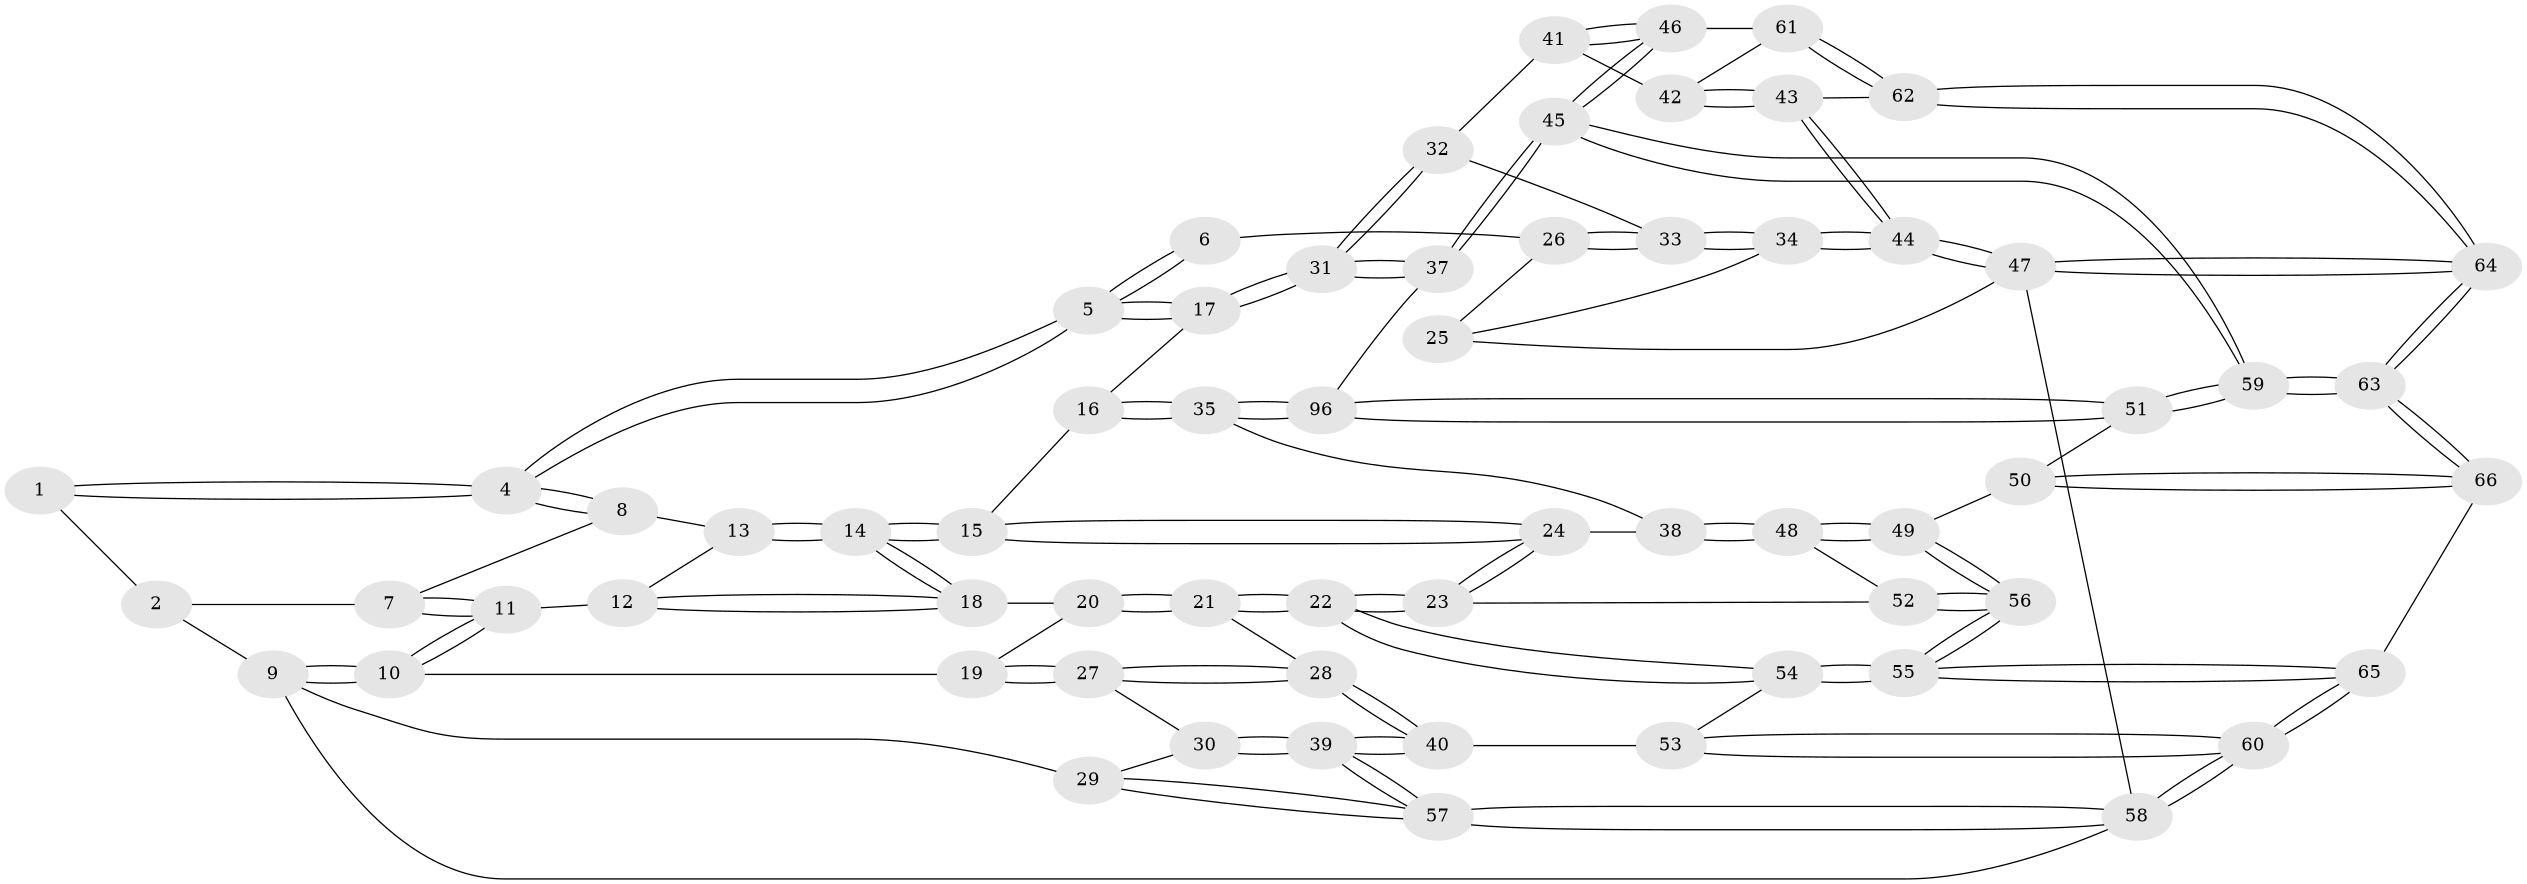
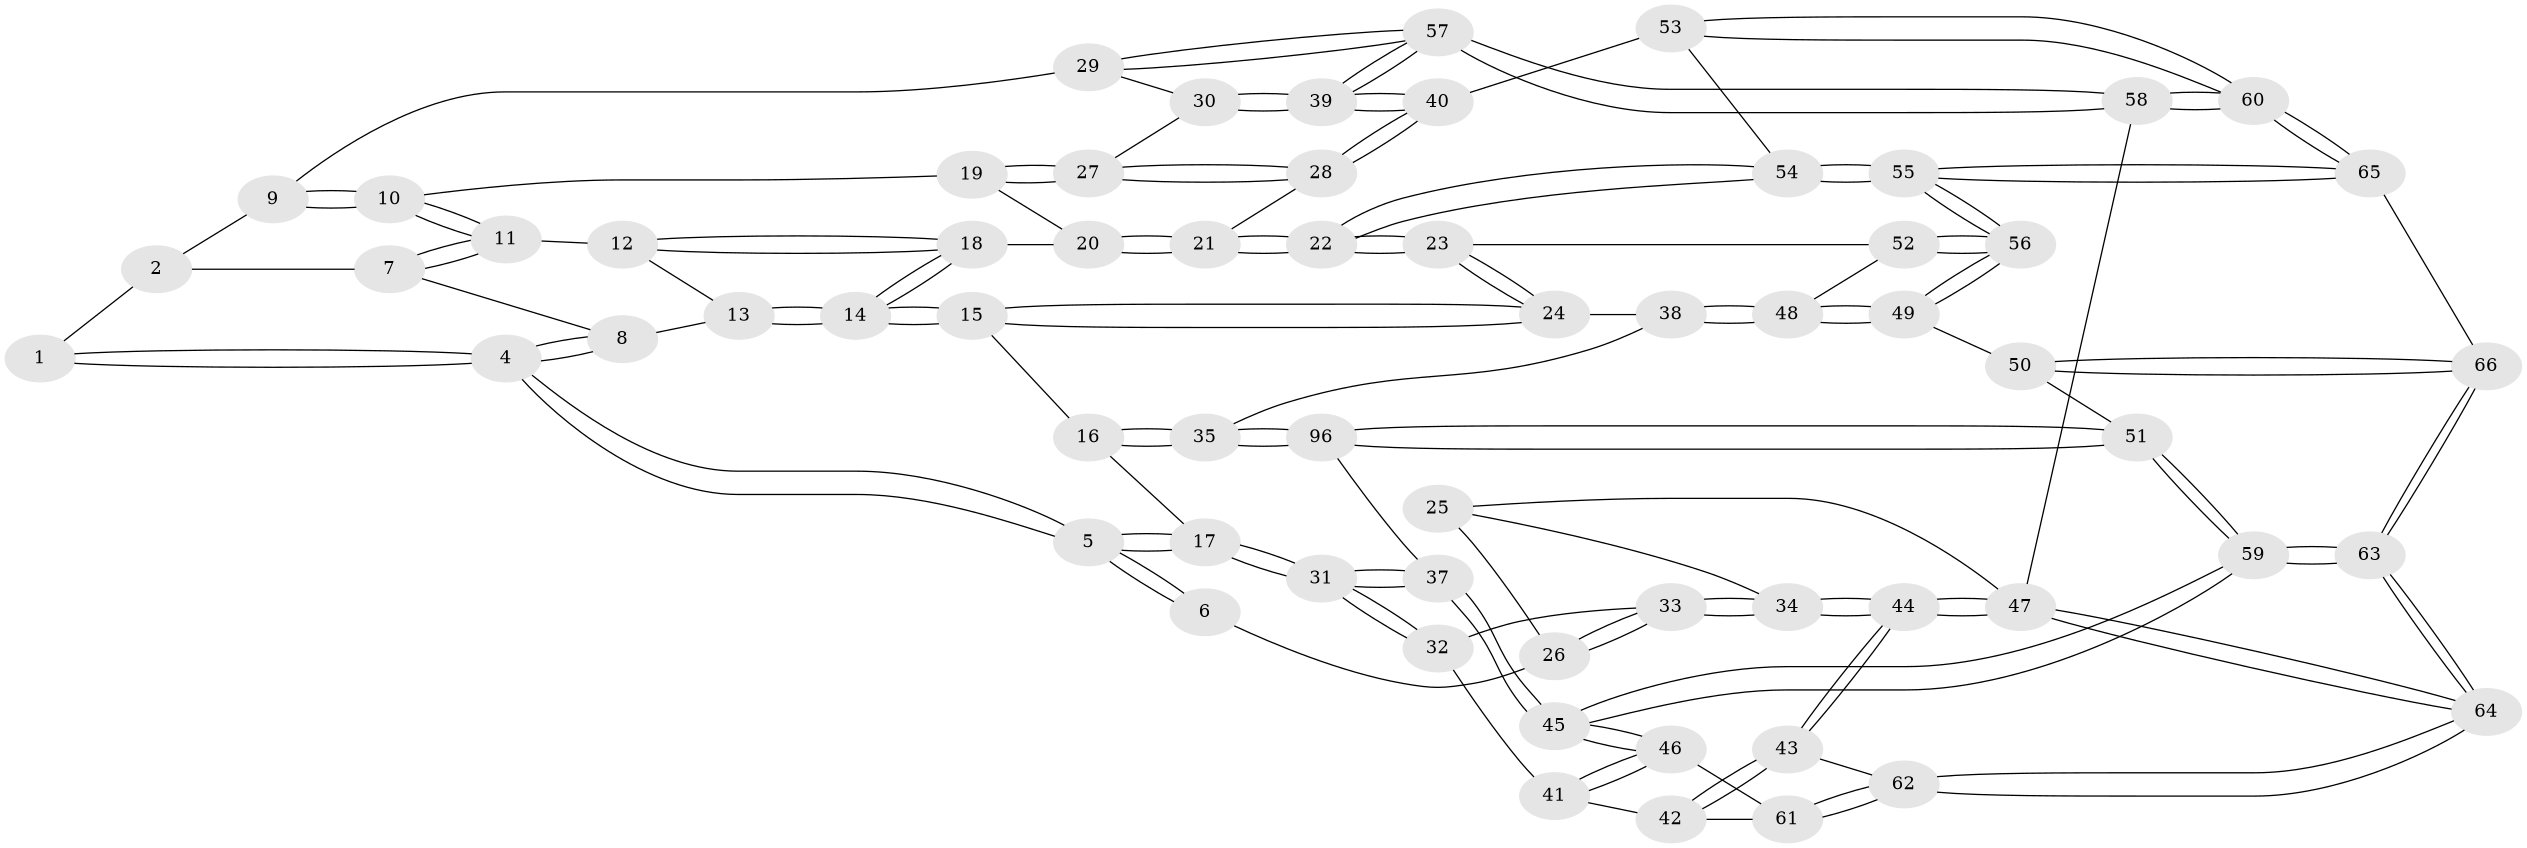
(1161, 879) -> none
